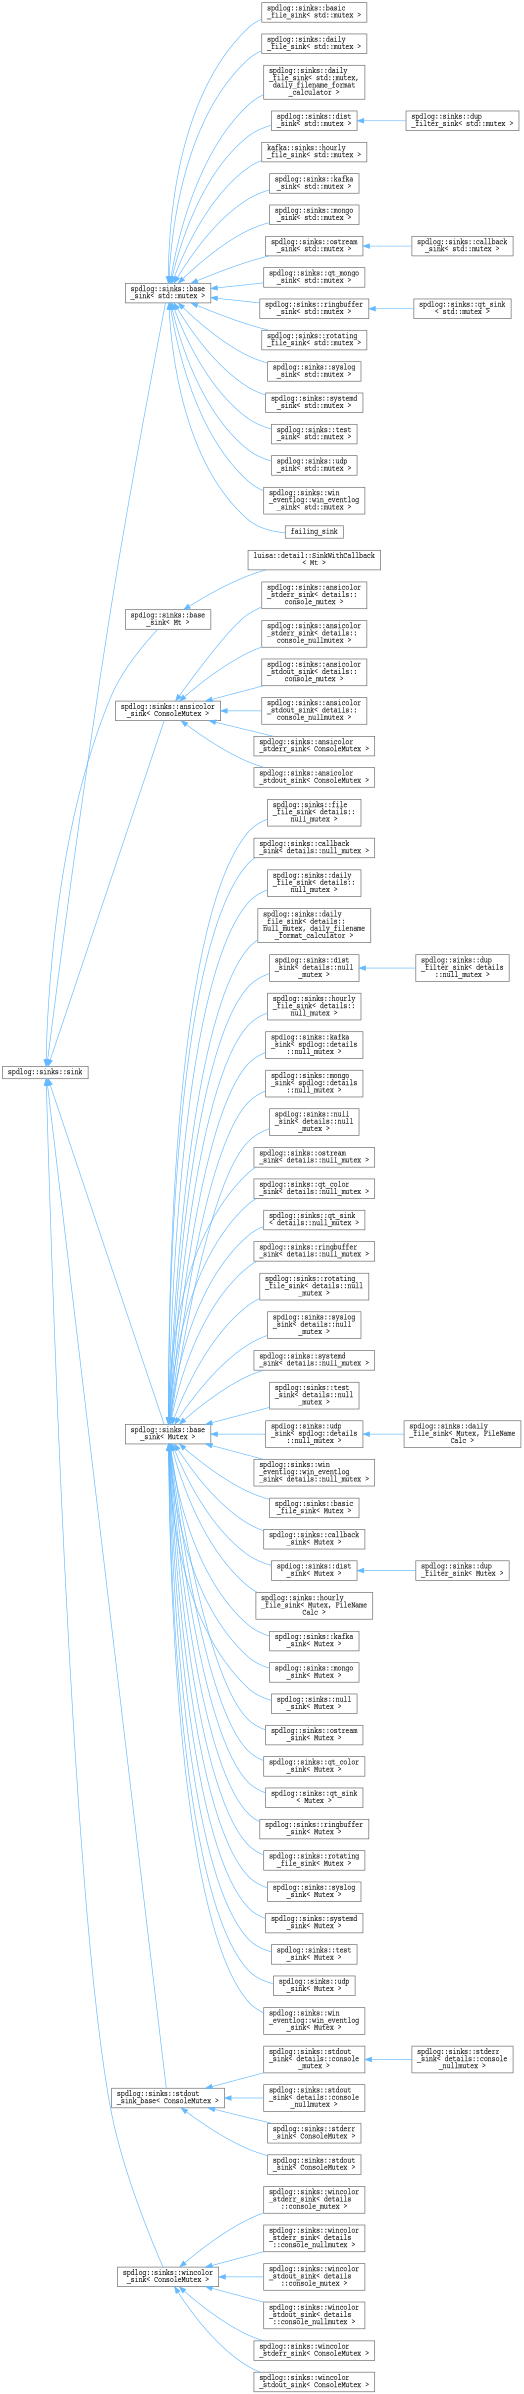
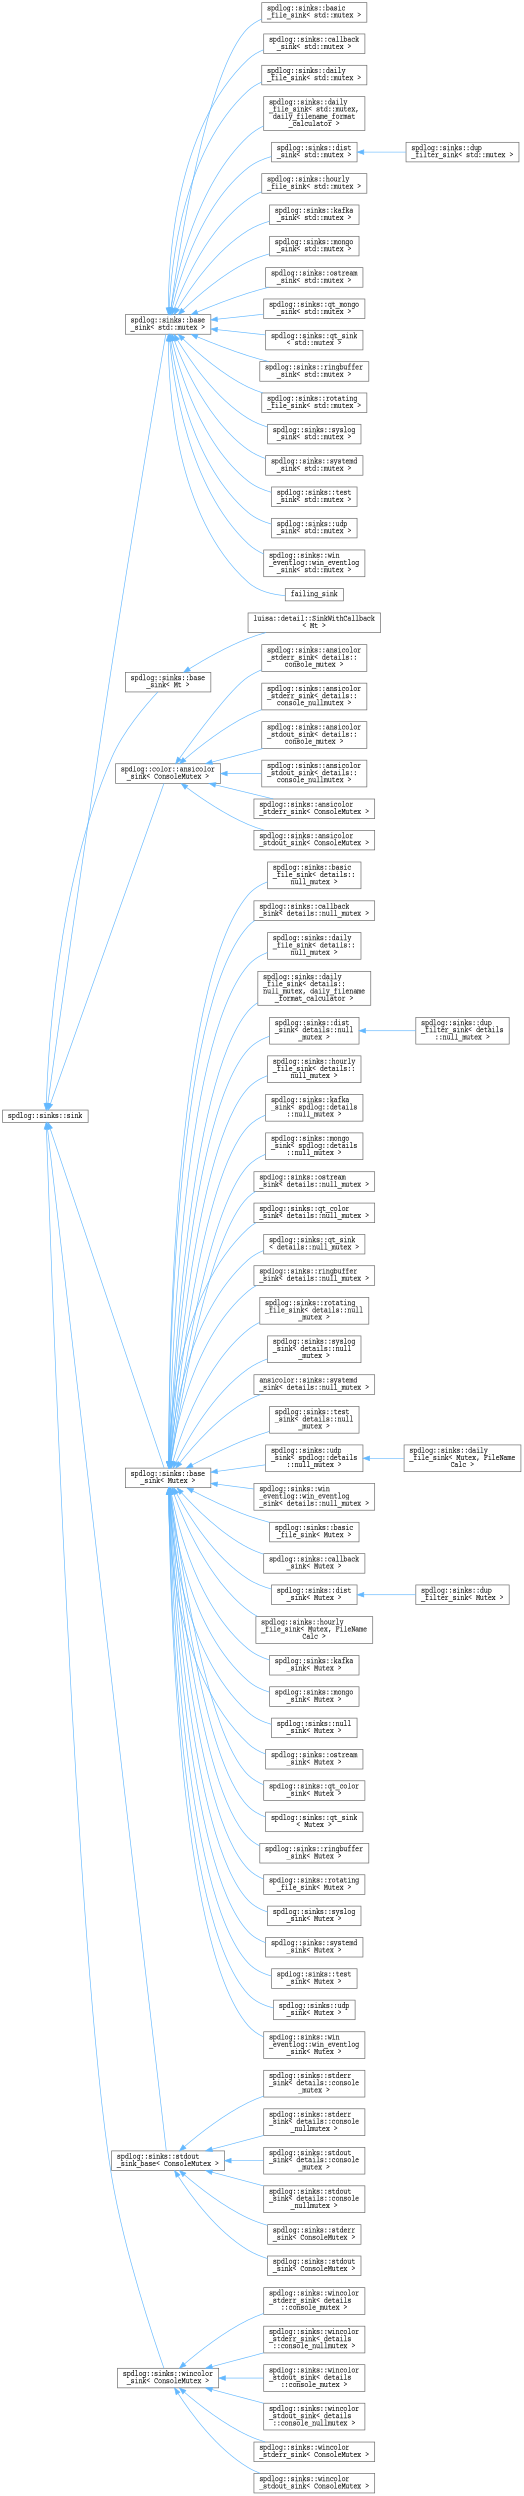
(314, 152) -> (314, 183)
(391, 246) -> (188, 167)
(395, 309) -> (241, 332)
(168, 711) -> (168, 774)
(314, 813) -> (314, 875)
(314, 1122) -> none
(314, 1360) -> (314, 1385)
(392, 2060) -> (238, 2142)
none -> (314, 2084)
